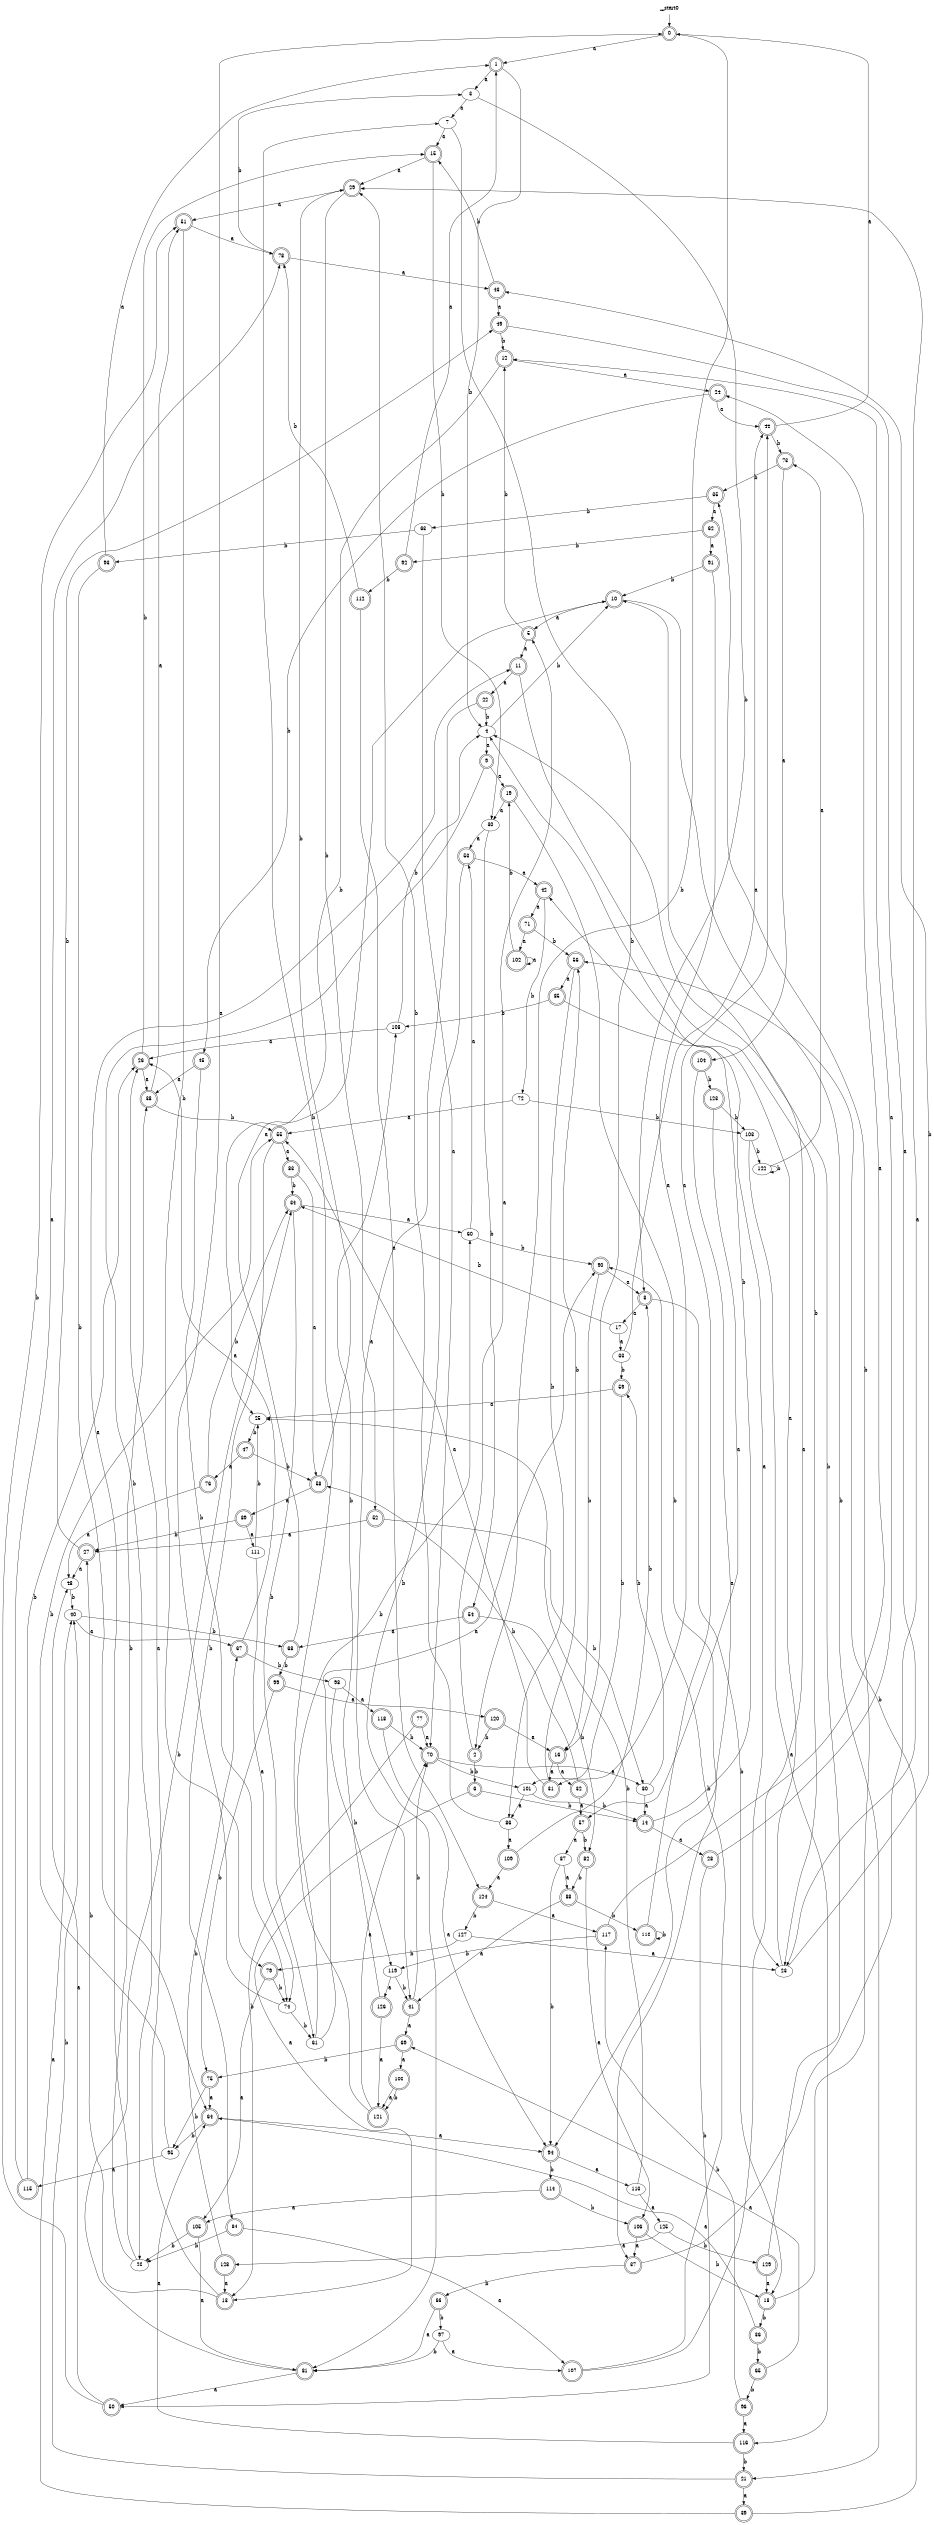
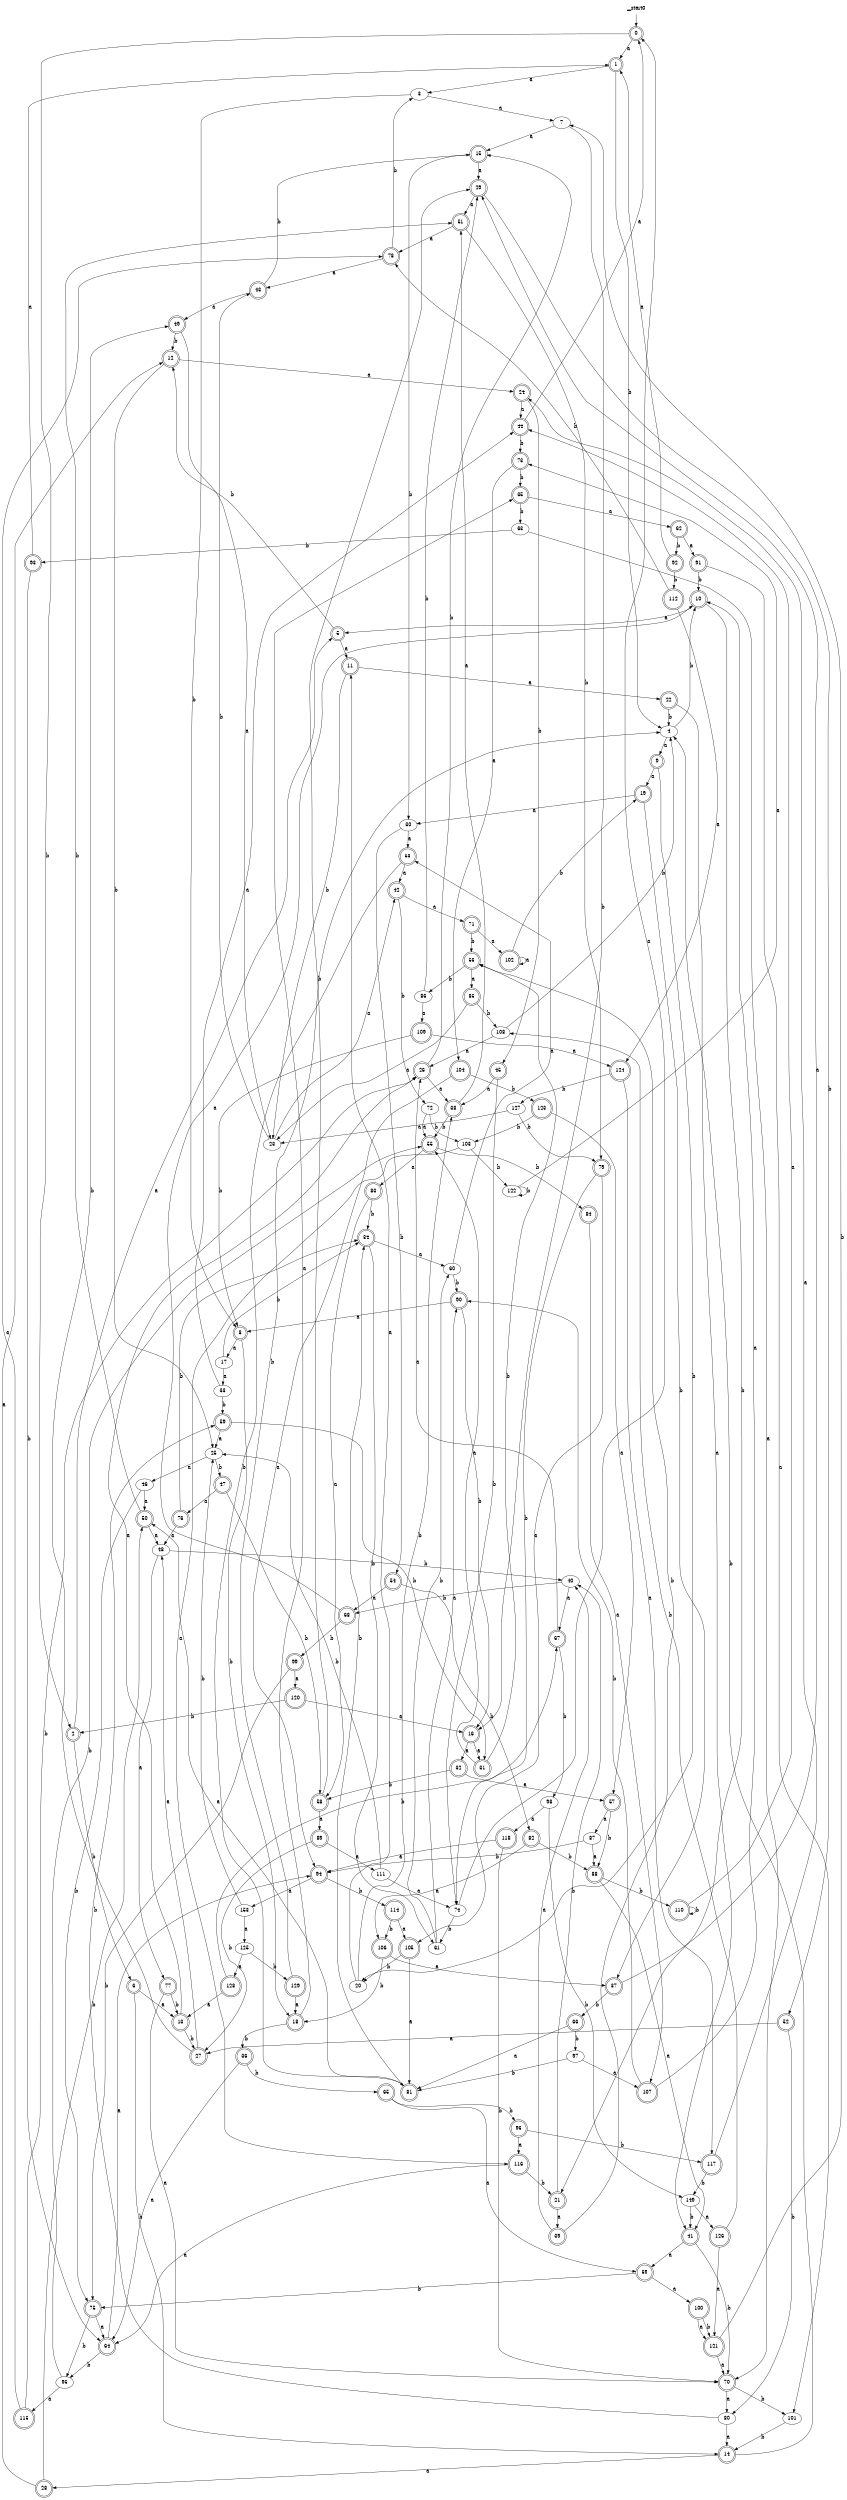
(866, 1371) -> (304, 1269)
none -> (145, 1485)
none -> (139, 1766)
(519, 1805) -> none
(584, 1840) -> (607, 1837)
(393, 1971) -> (690, 2200)
(636, 2189) -> (244, 1910)
(189, 2246) -> none
